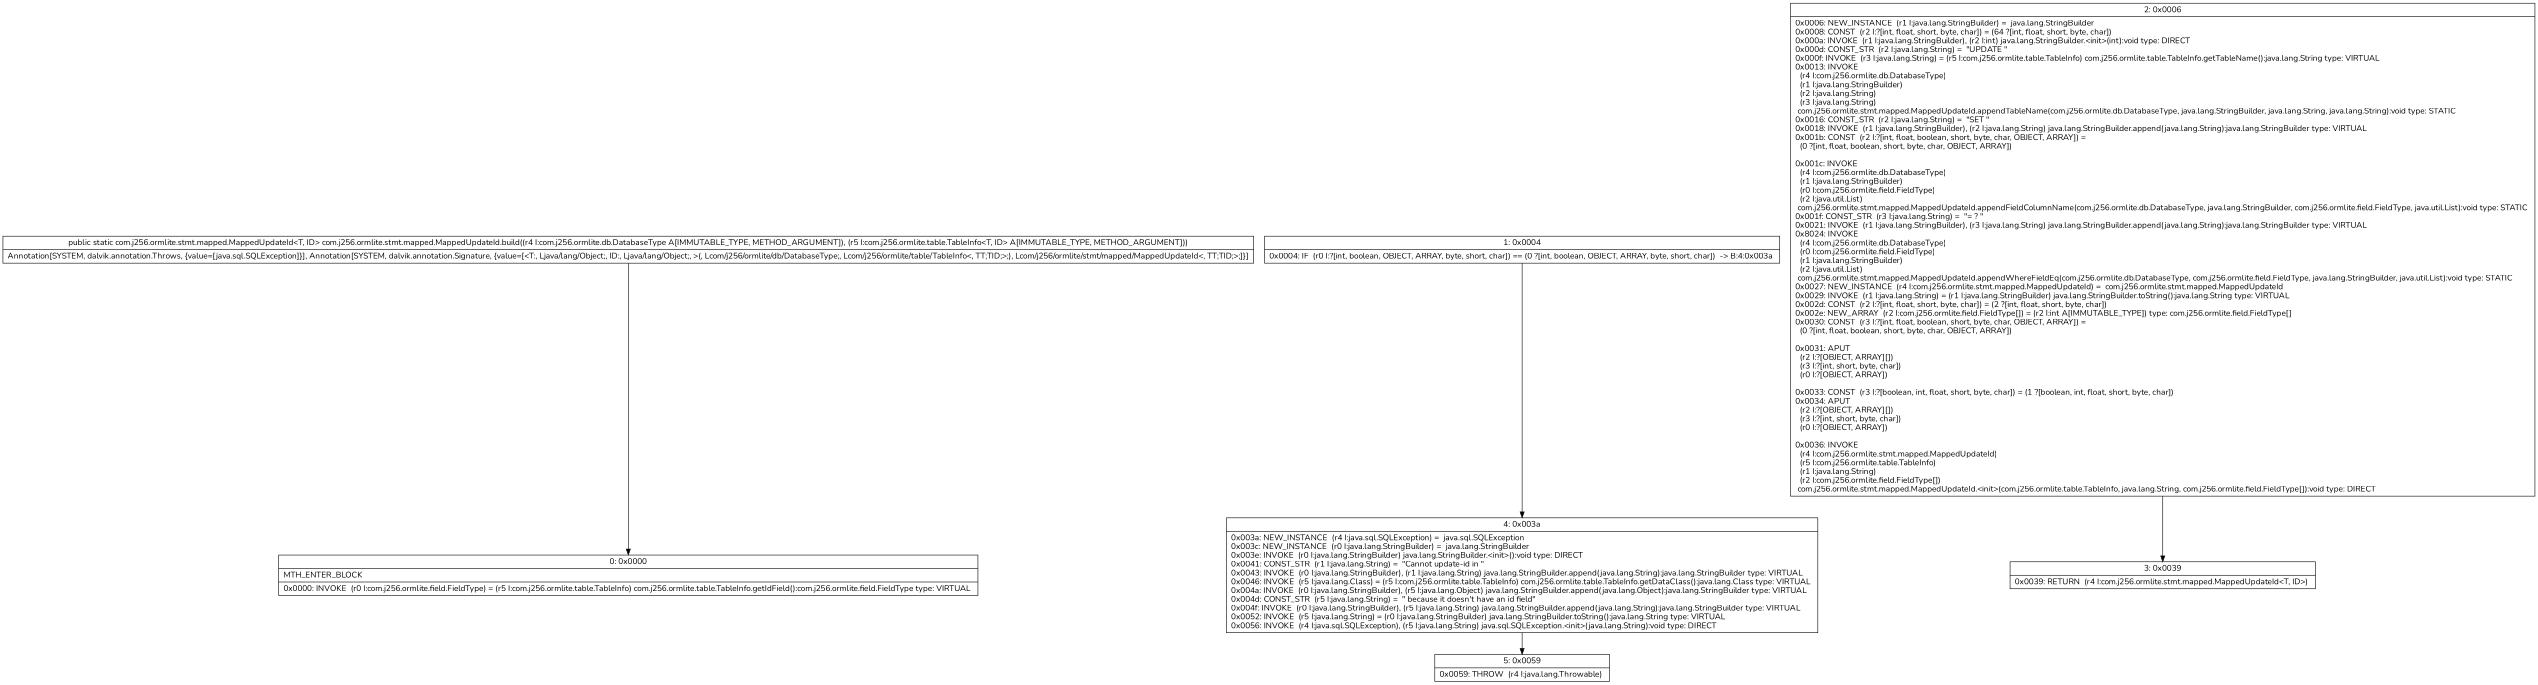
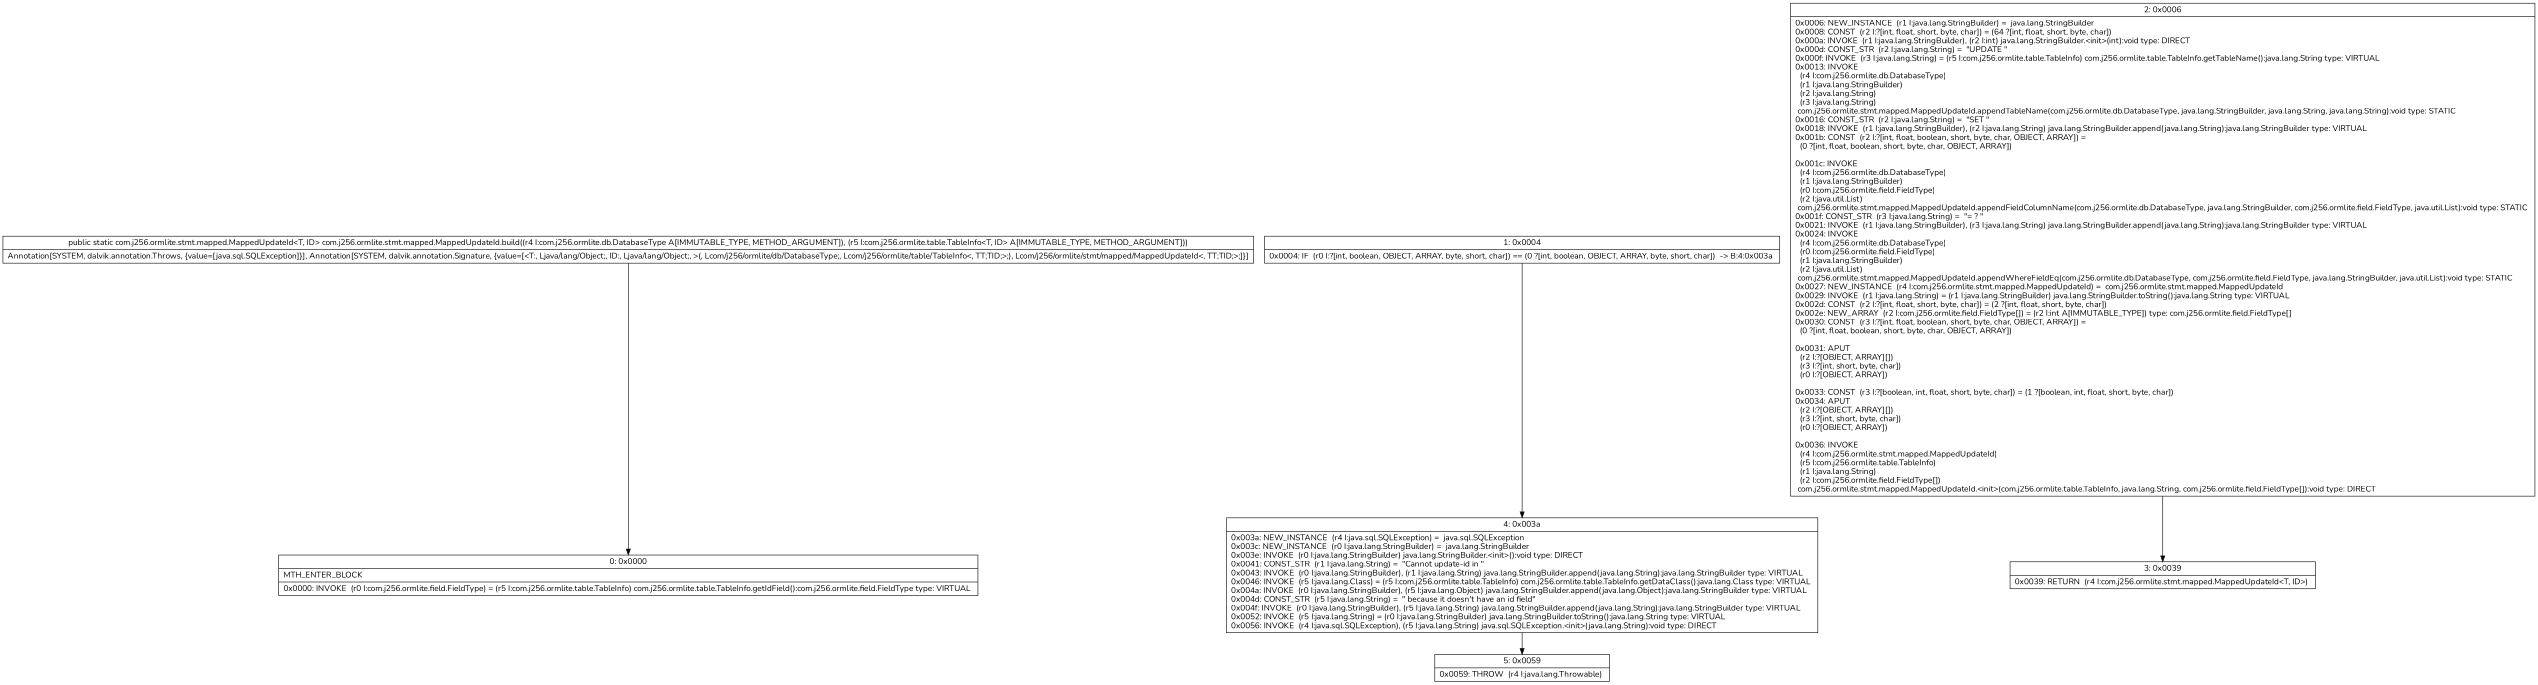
(1829, 234) -> (1829, 234)
